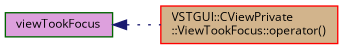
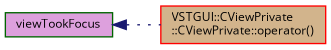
(249, 25) -> (243, 25)
